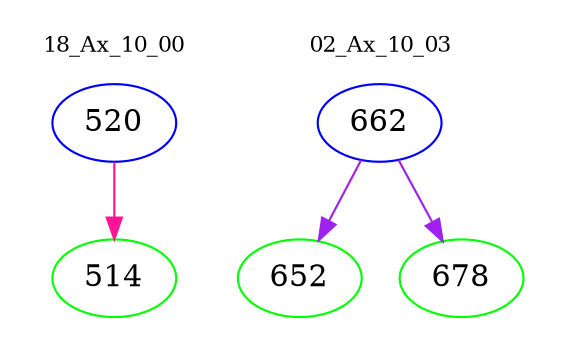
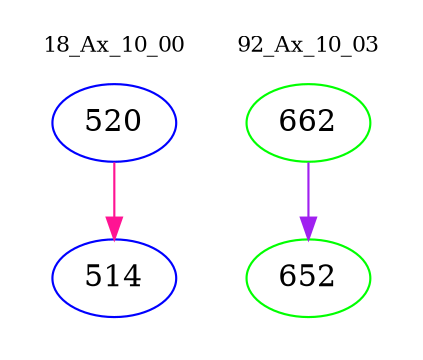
(381, 46) -> (308, 46)
(380, 123) -> (308, 123)
(114, 278) -> (114, 278)
(462, 278) -> none
